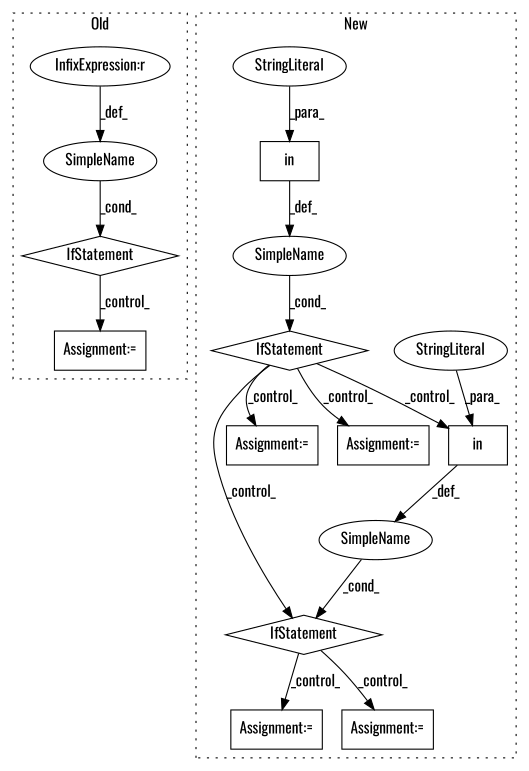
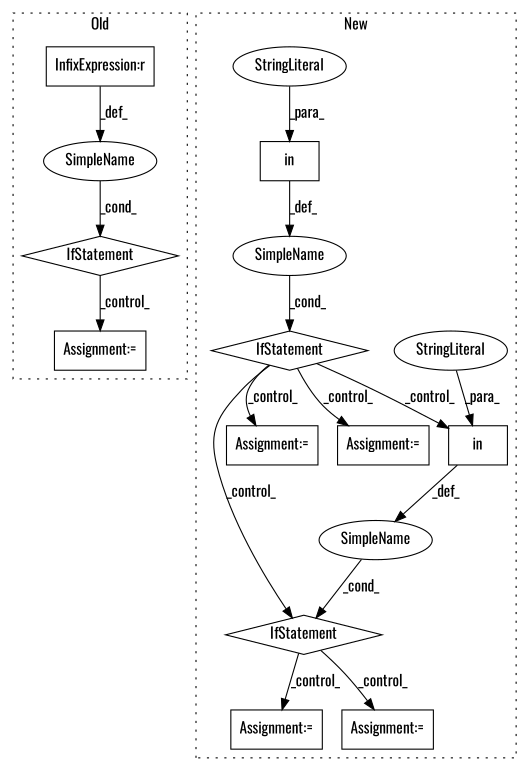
(100, 66) -> (100, 66)
